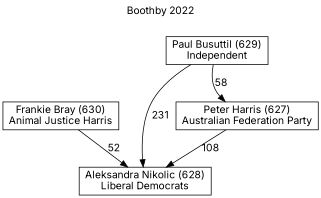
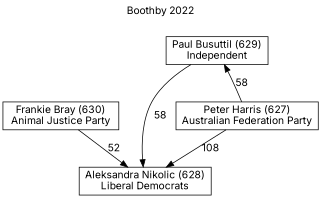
(213, 81) -> (235, 86)
(61, 116) -> (61, 116)
(161, 116) -> (161, 116)
